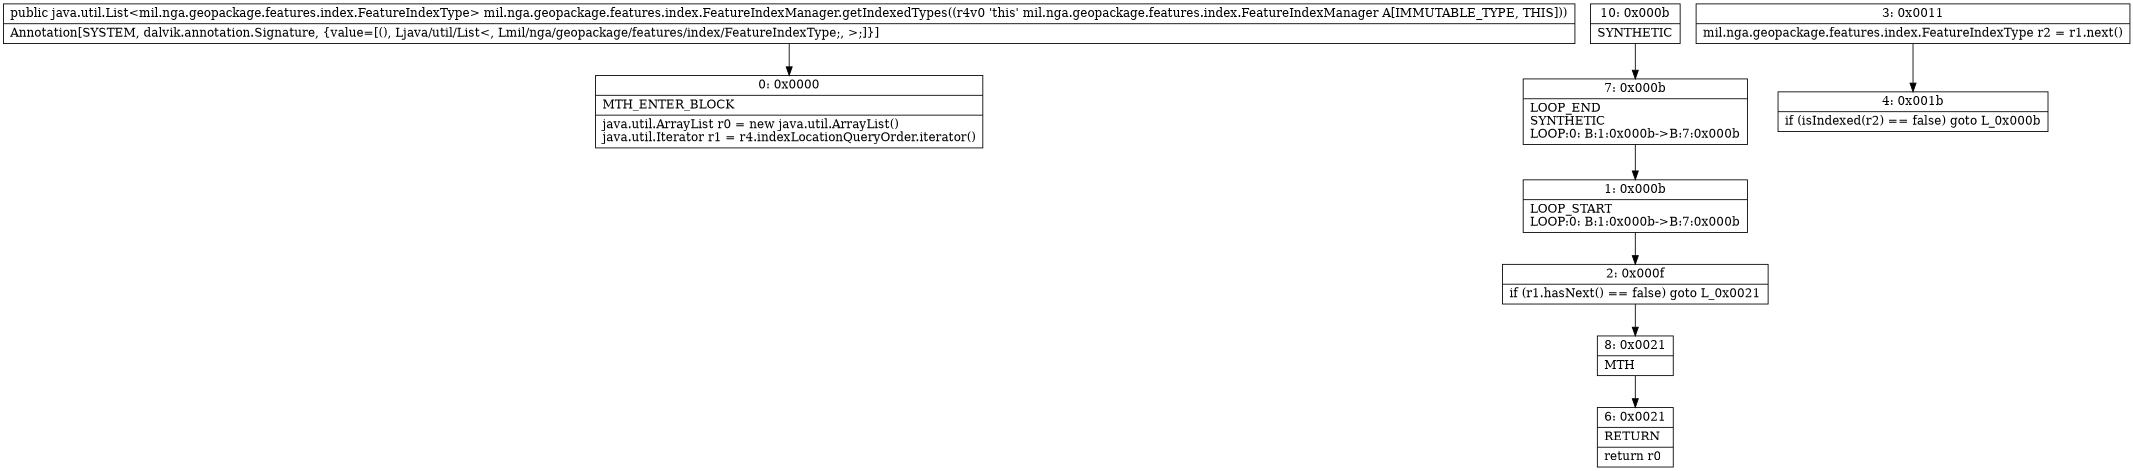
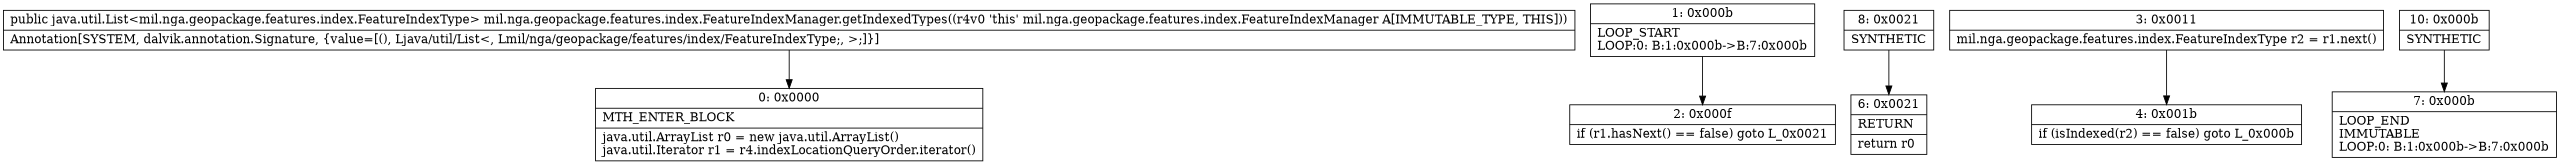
(1568, 121) -> (2380, 134)
(1635, 158) -> none
(1635, 316) -> none
(1620, 365) -> (1889, 40)
